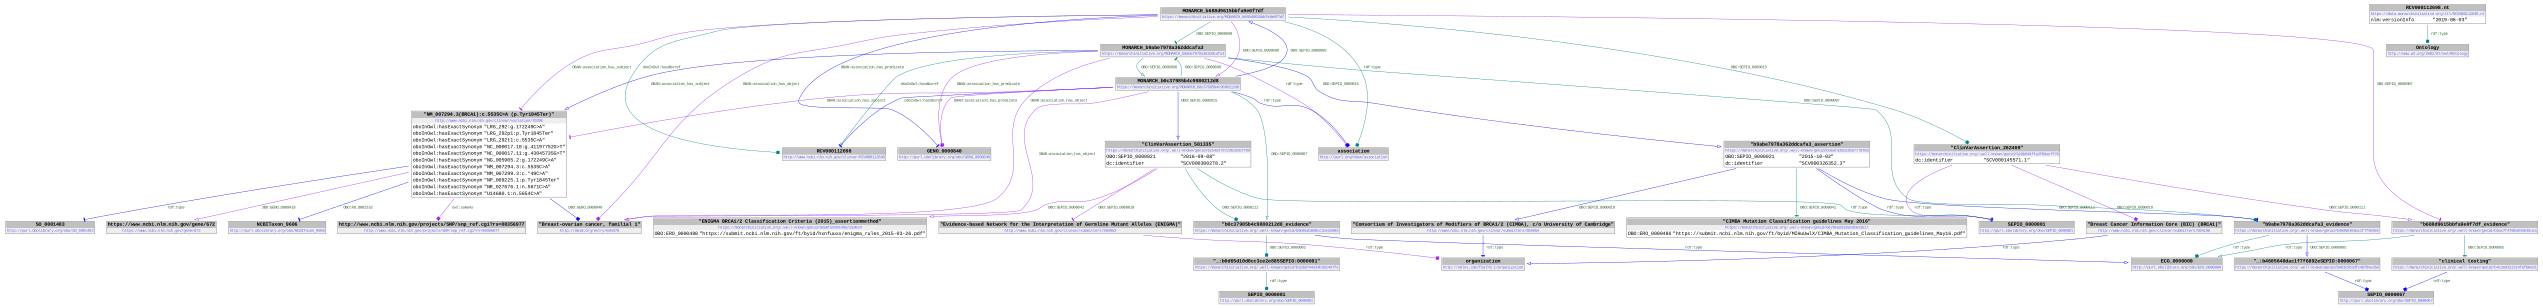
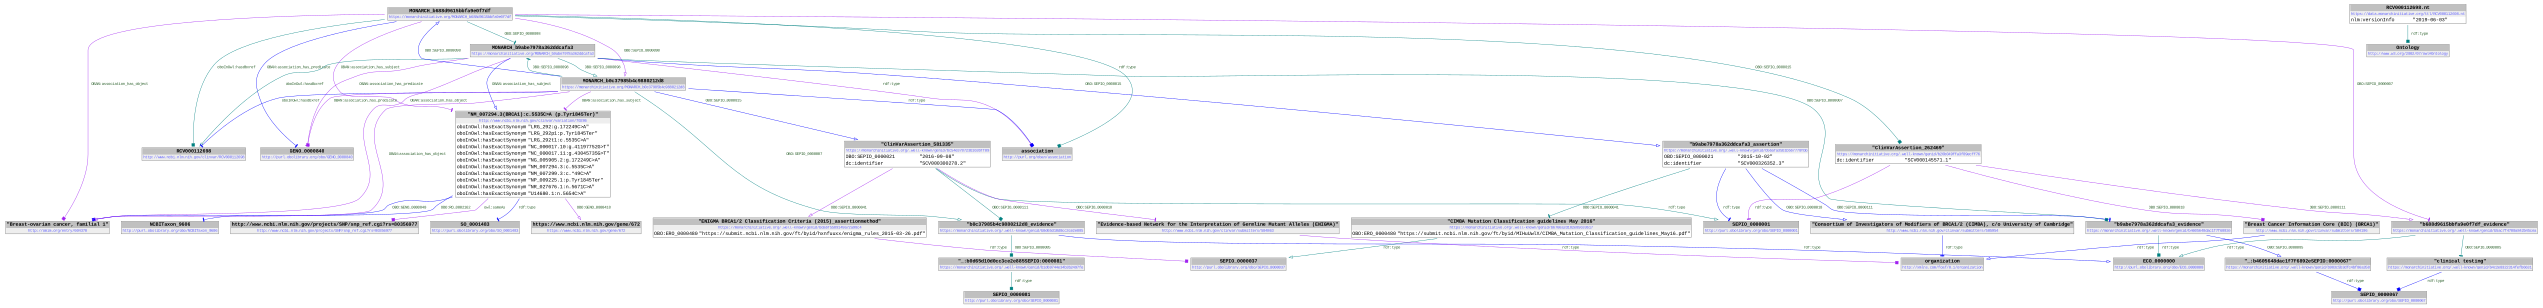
none -> (1238, 264)
